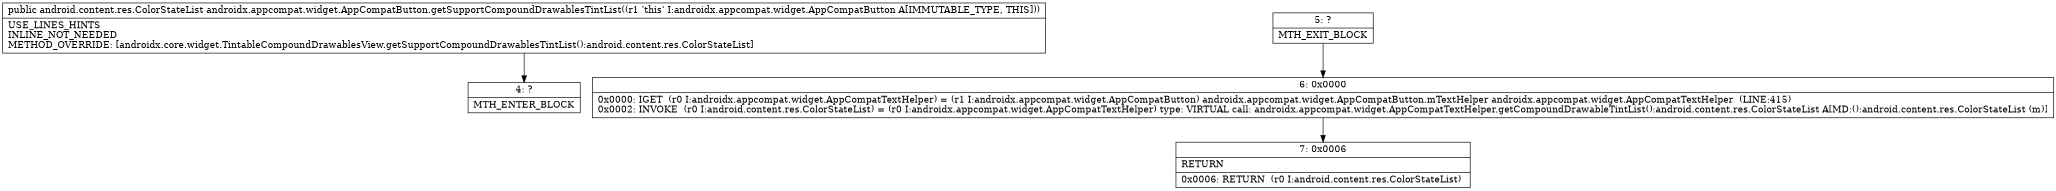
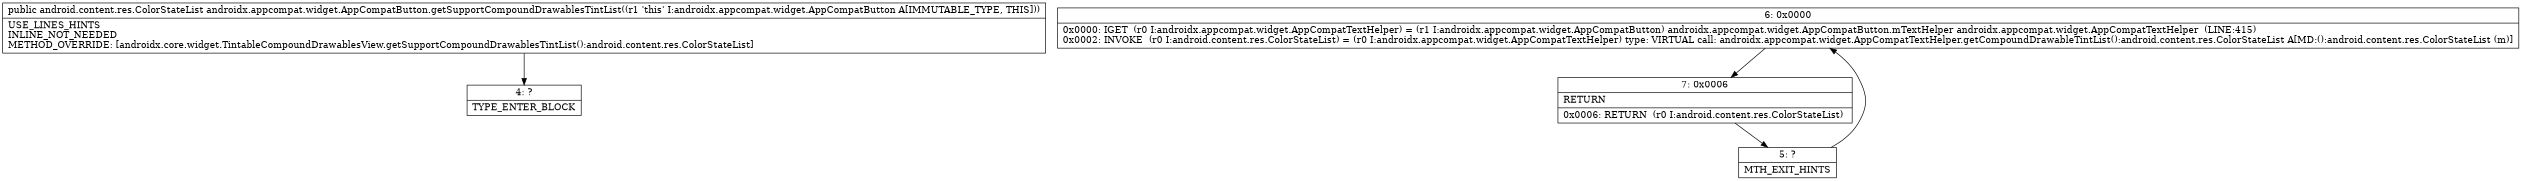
(1323, 35) -> (1788, 170)
(524, 105) -> (524, 108)
none -> (1749, 133)
